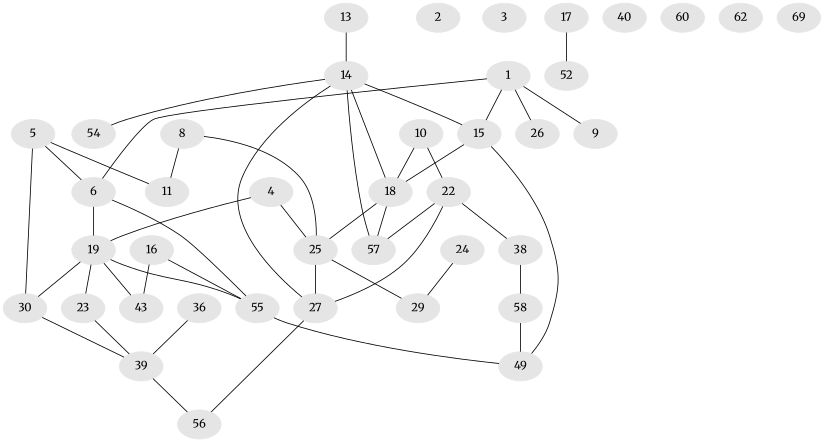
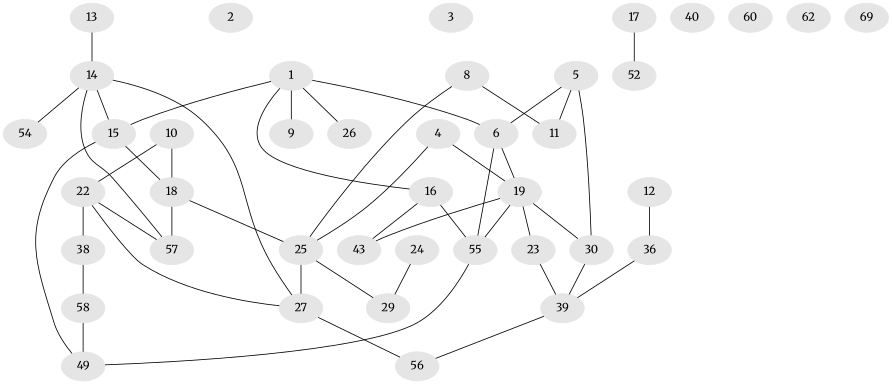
(368, 134) -> none
none -> (300, 168)
none -> (650, 192)
